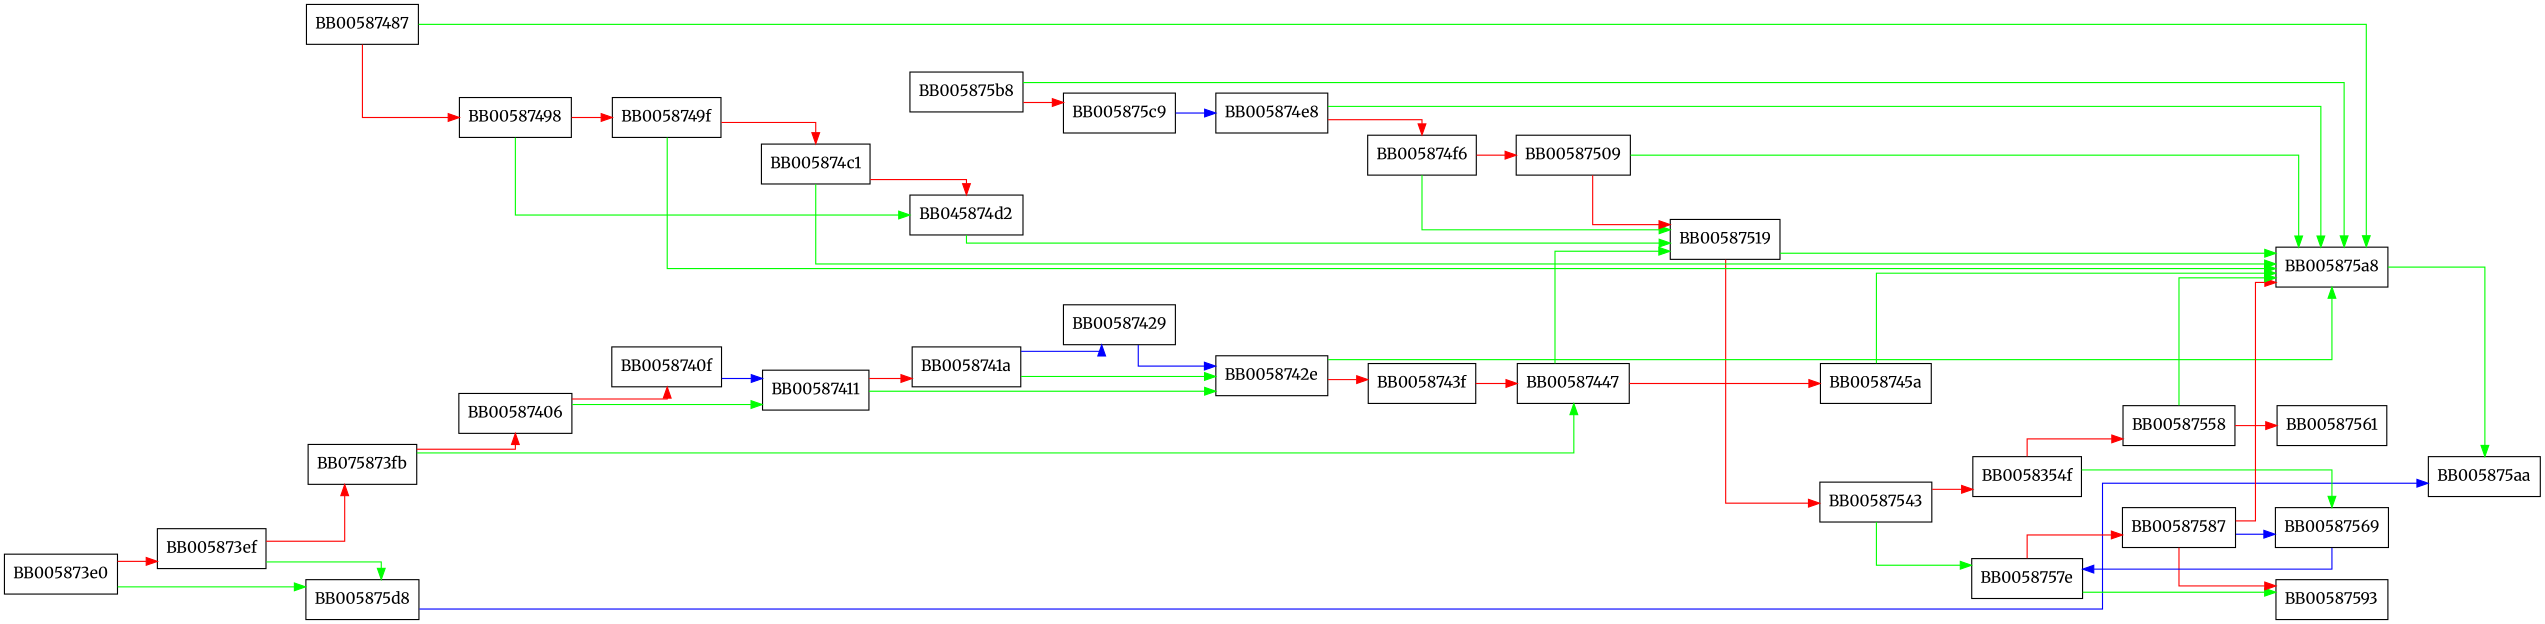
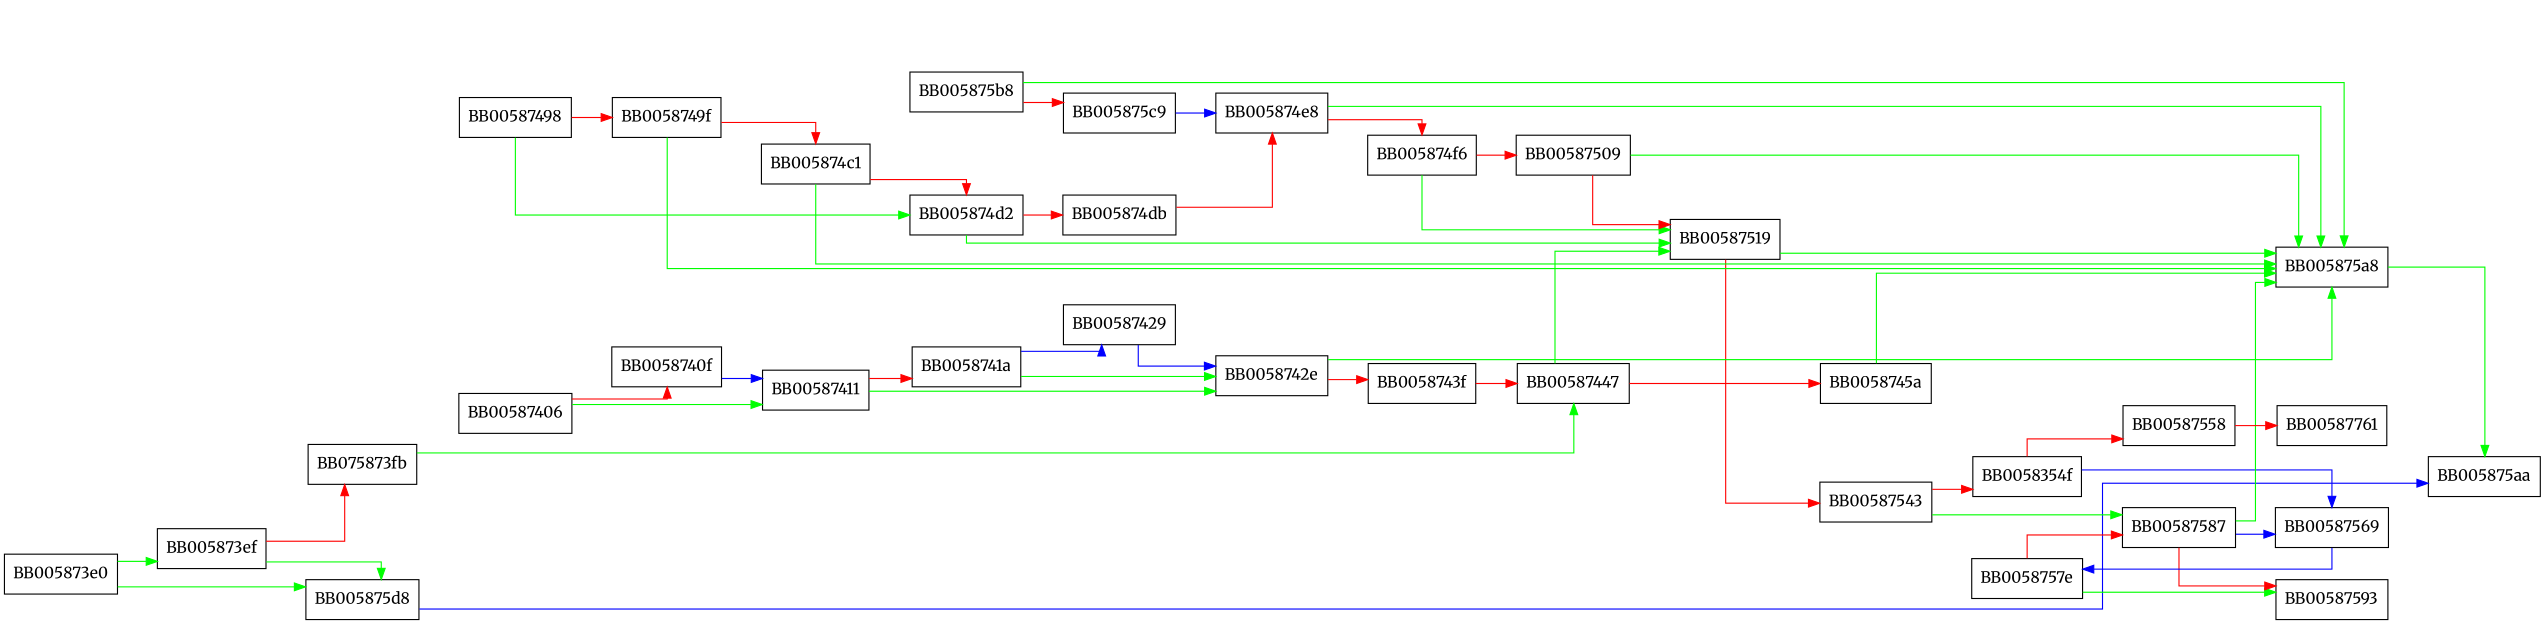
(362, 24) -> none
(966, 215) -> (966, 215)
none -> (1119, 215)
(2179, 299) -> none
(2255, 407) -> (2255, 407)
(2332, 426) -> (2332, 426)
(468, 449) -> none
(2220, 470) -> (2220, 470)
(132, 561) -> (132, 561)
(1897, 565) -> (2021, 515)
